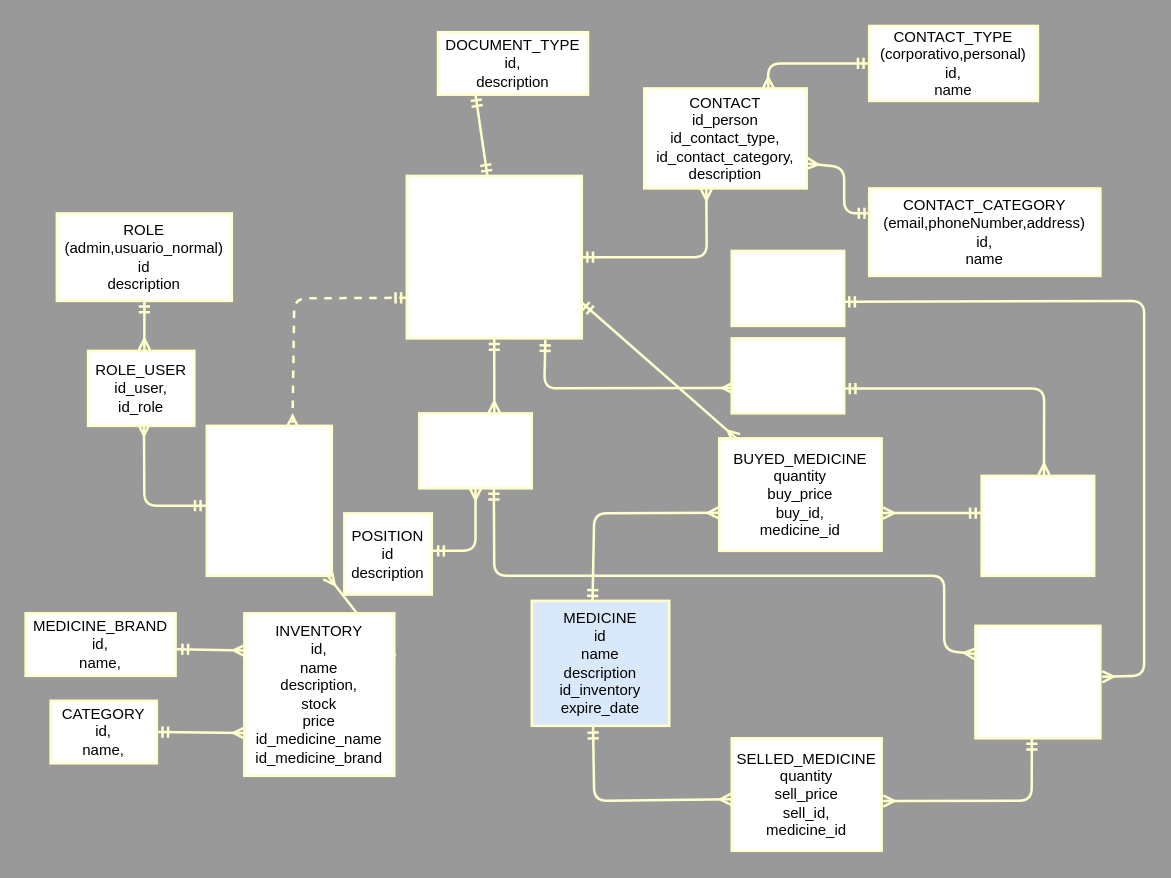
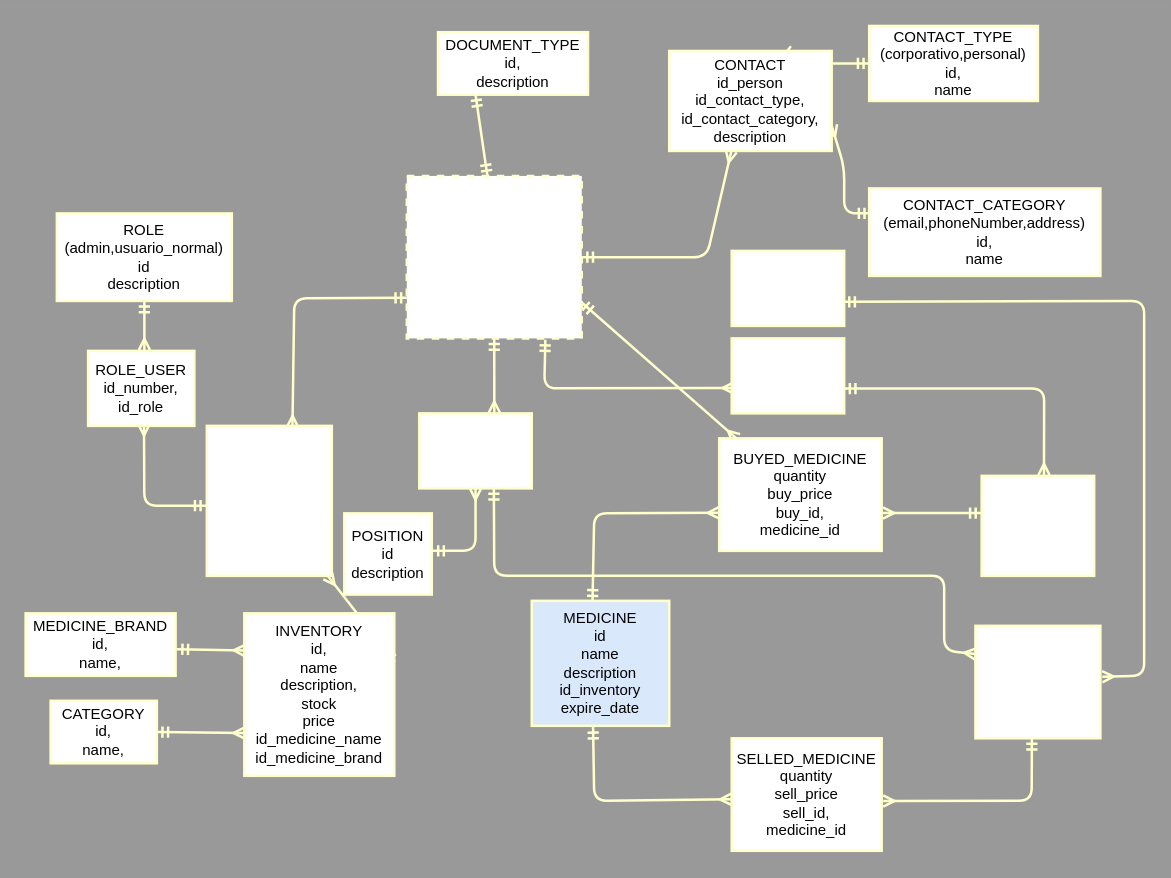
(726, 138) -> (751, 101)
(494, 257) -> (494, 257)
(294, 311) -> (294, 311)
(141, 388) -> (141, 388)
